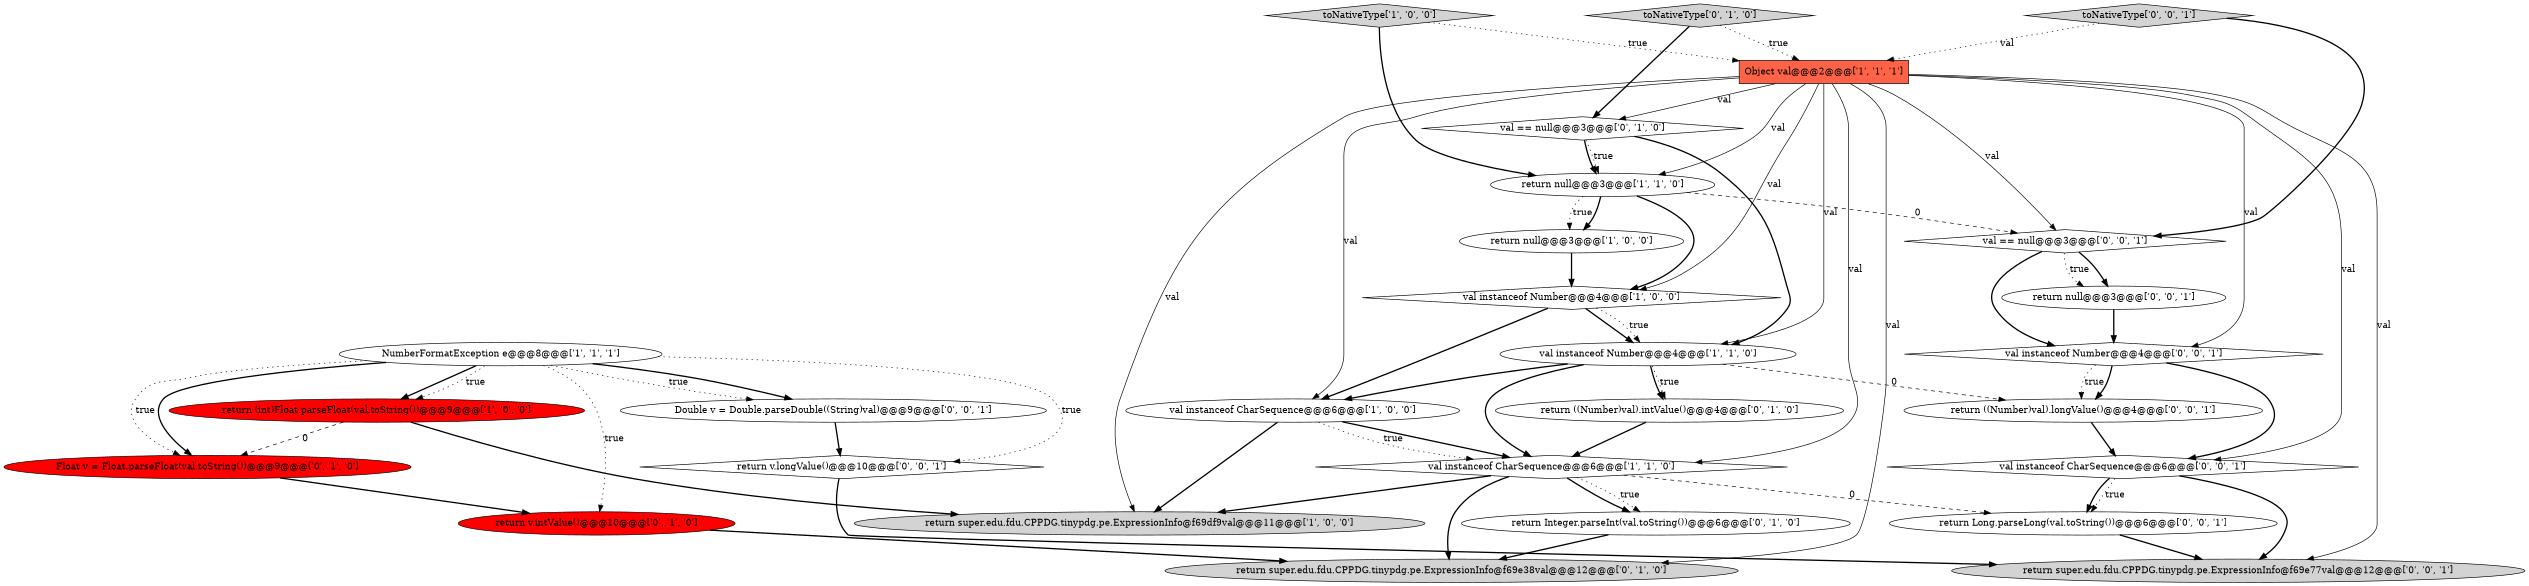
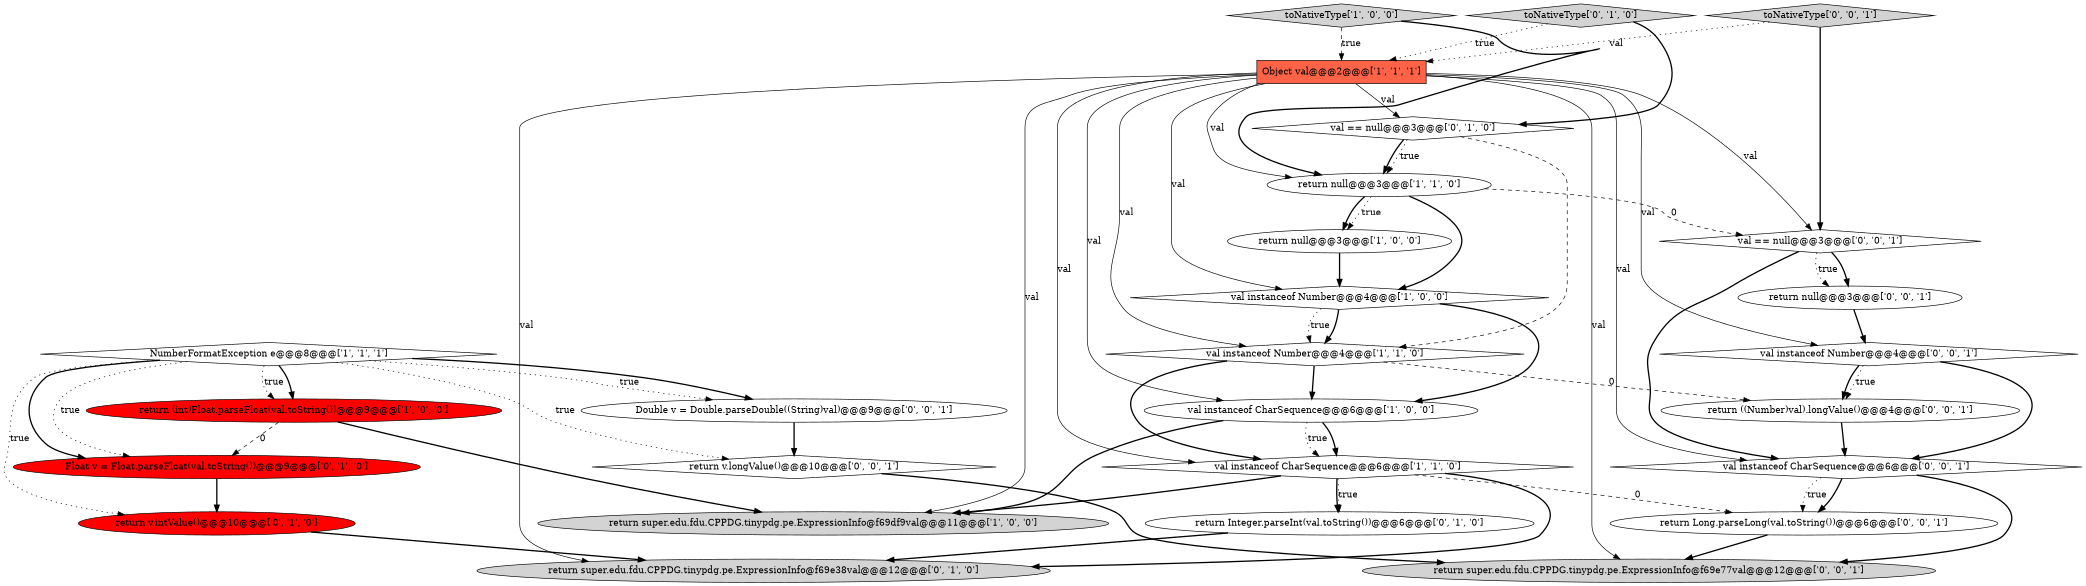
(1580, 41) -> (1342, 41)
(1763, 218) -> (1567, 265)
(1992, 300) -> (1648, 357)
(501, 354) -> (269, 354)
(1648, 354) -> (1315, 354)
(1669, 411) -> none
